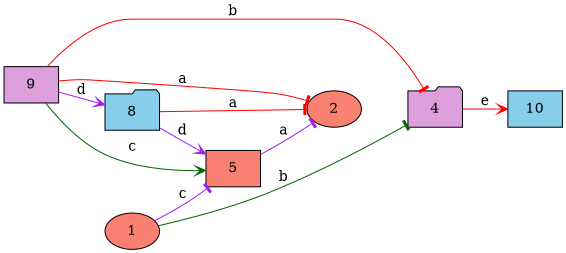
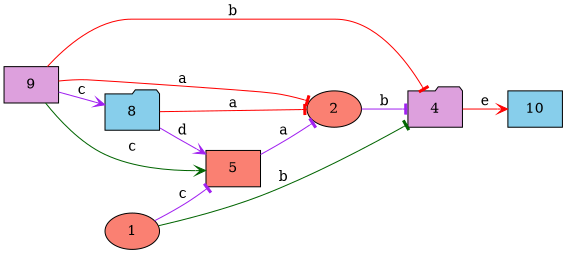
(82, 90) -> (82, 90)
none -> (382, 109)
